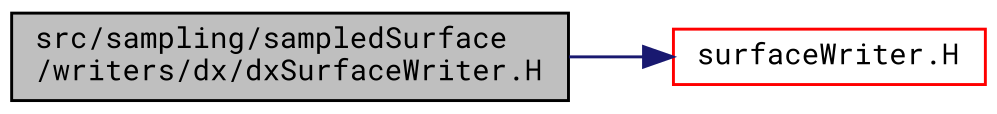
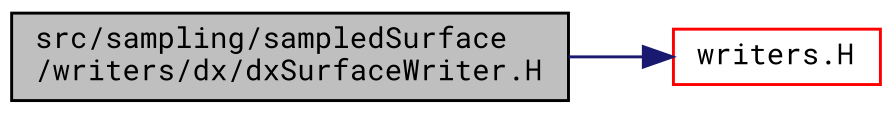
(829, 57) -> (777, 57)
